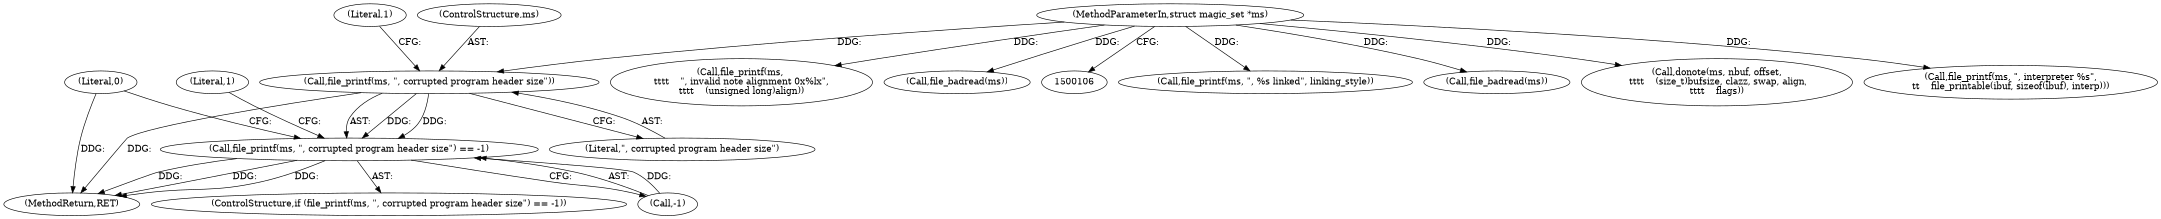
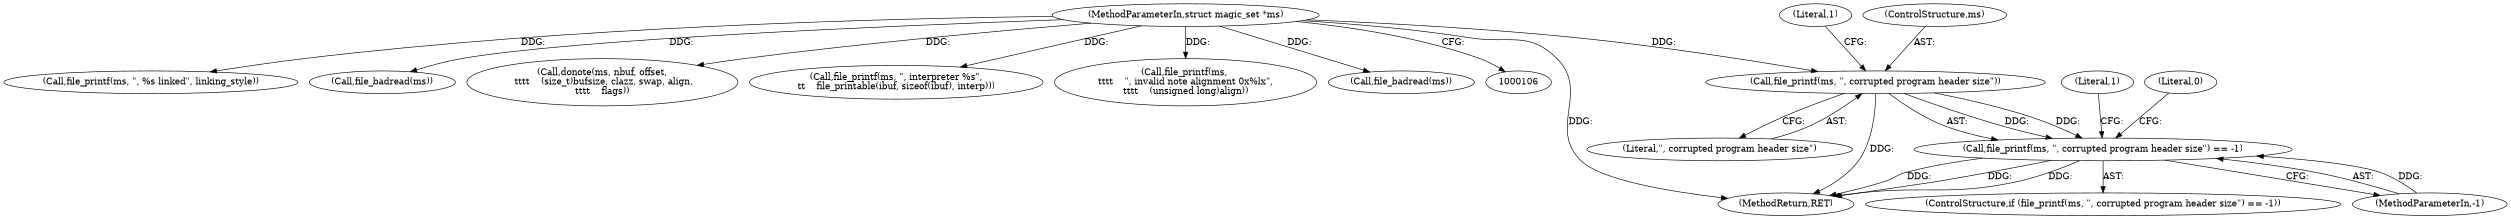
(1074, 82) -> (1519, 82)
(80, 139) -> (1555, 57)
(668, 204) -> (2430, 204)
